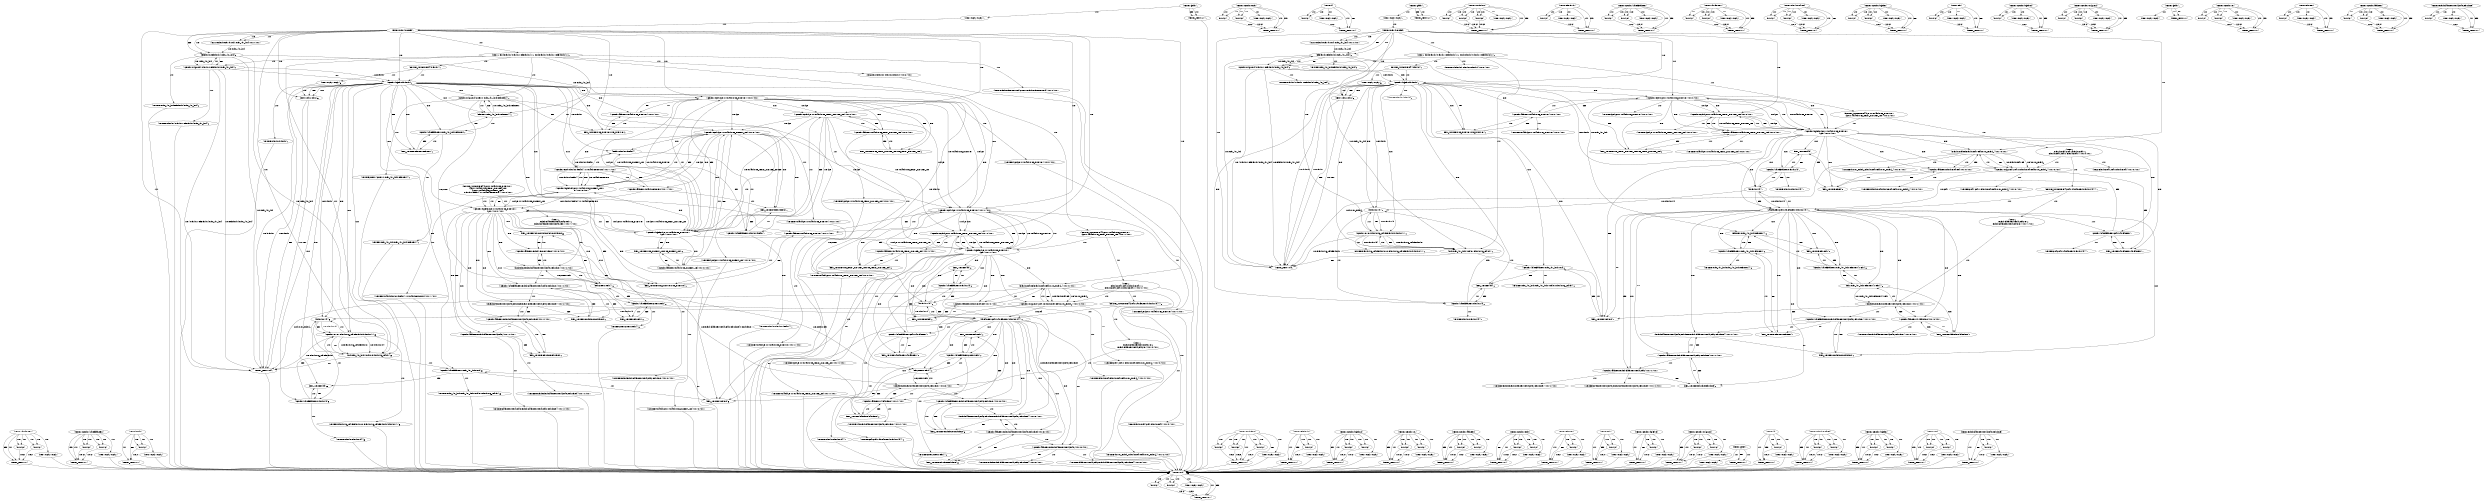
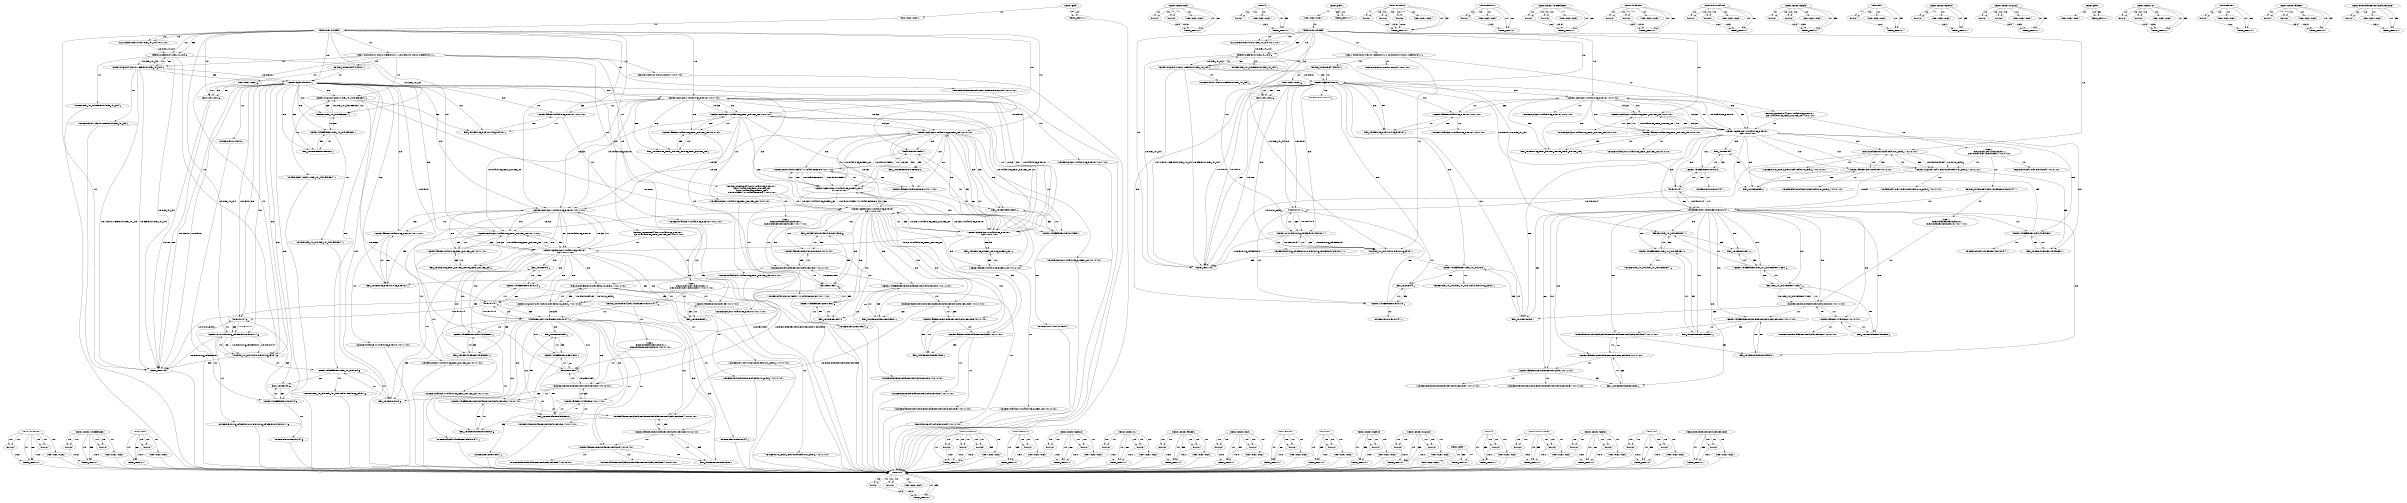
none -> (906, 170)
(787, 210) -> (1018, 210)
